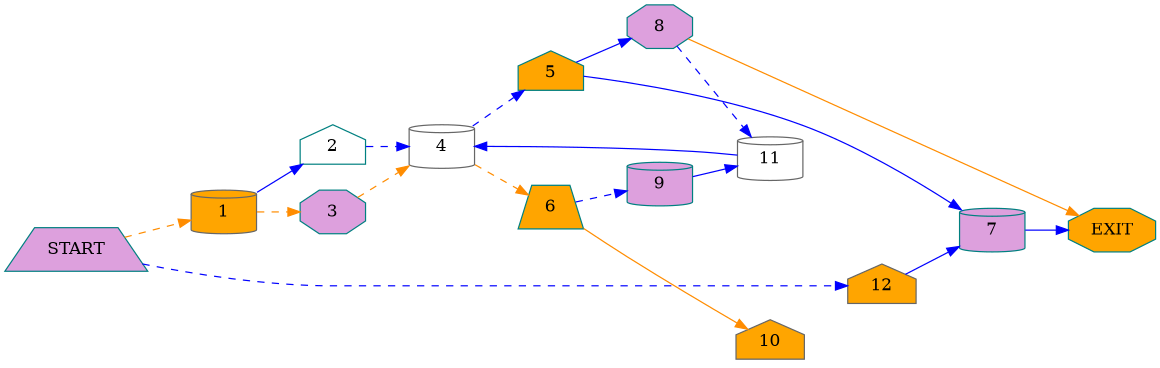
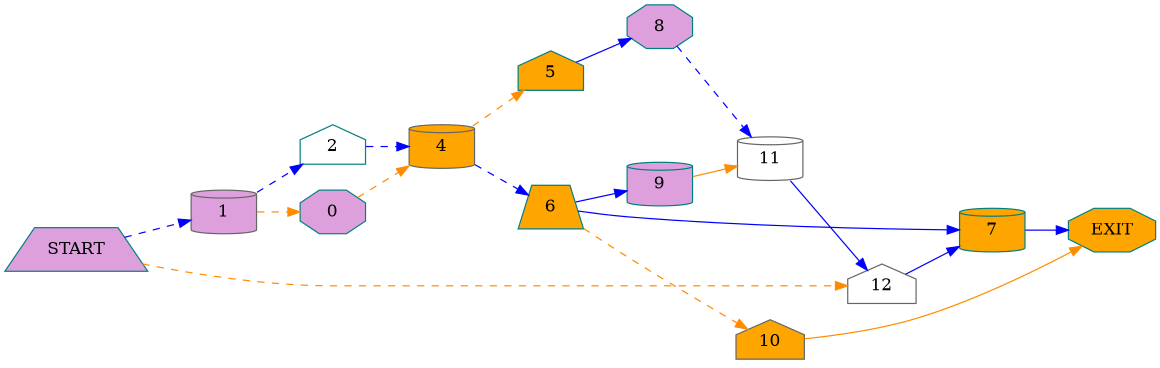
(493, 112) -> (493, 112)
(776, 116) -> (762, 225)
(878, 125) -> (943, 310)
(442, 147) -> (442, 147)
(612, 148) -> (823, 219)
(709, 173) -> (709, 173)
(496, 177) -> (496, 177)
(274, 182) -> (274, 182)
(595, 198) -> (595, 198)
(224, 212) -> (224, 212)
(333, 212) -> (333, 212)
(152, 230) -> (152, 230)
(992, 230) -> (992, 230)
(660, 277) -> (660, 277)
(488, 286) -> (488, 286)
(882, 286) -> (882, 286)
